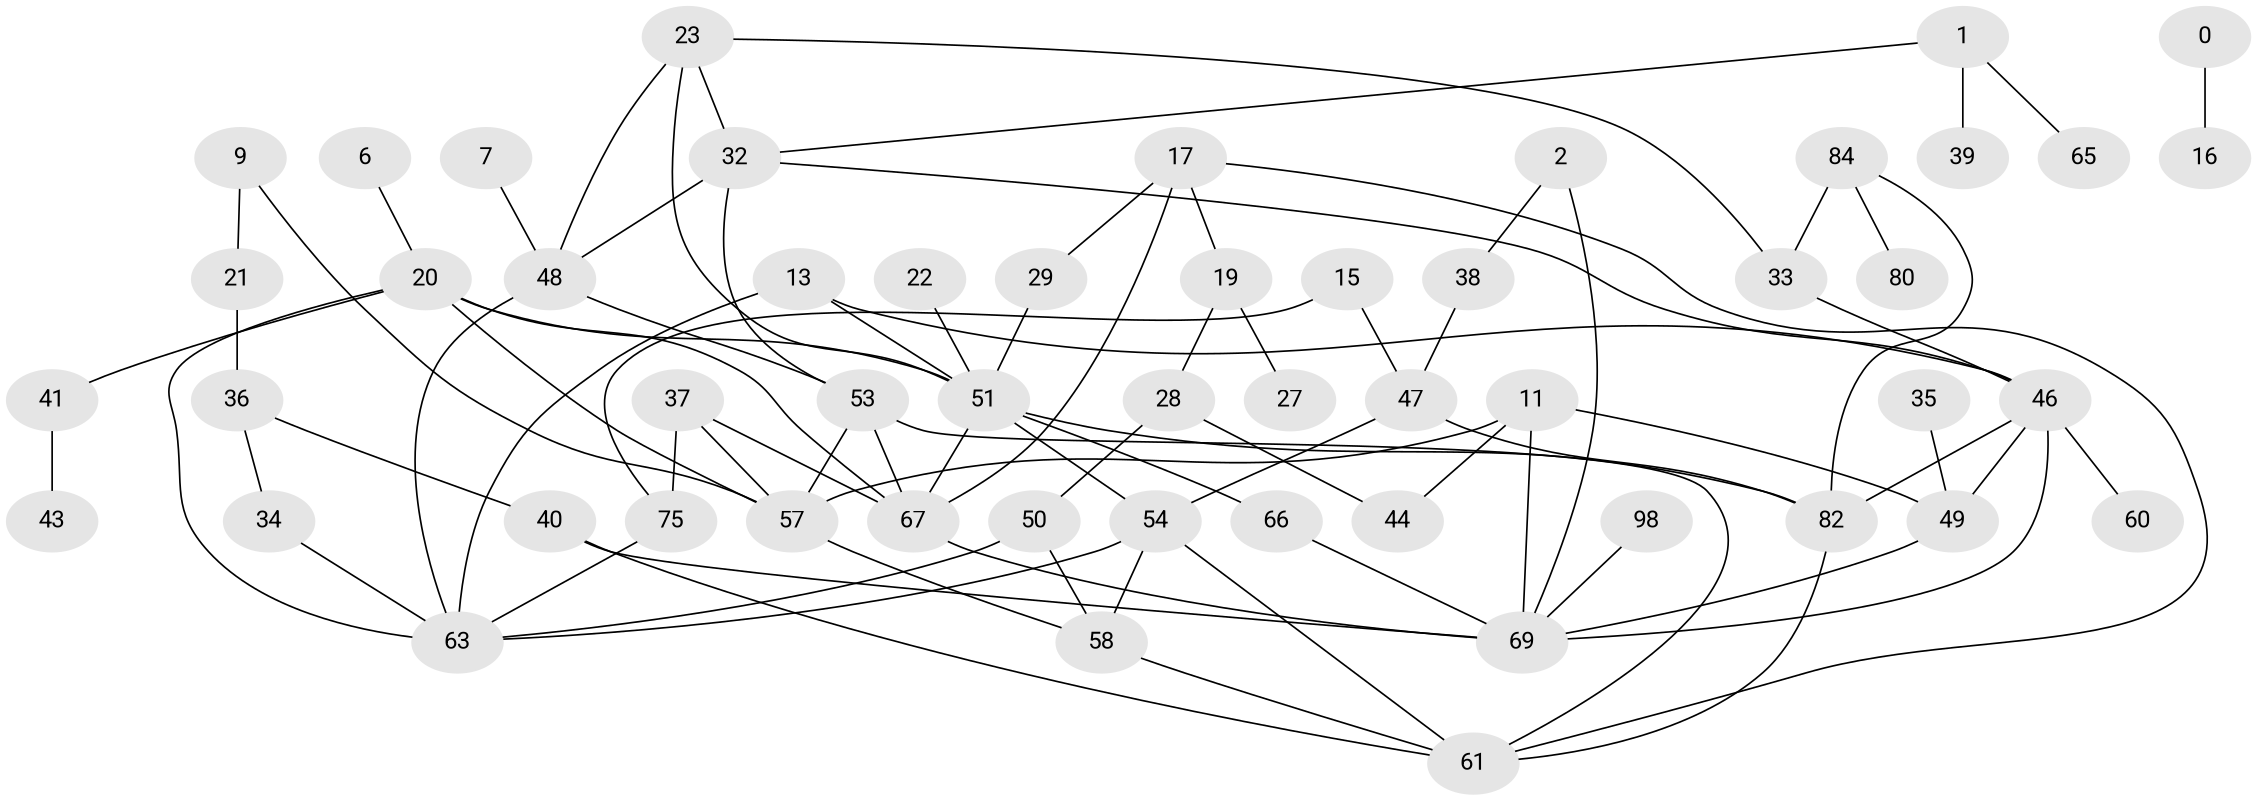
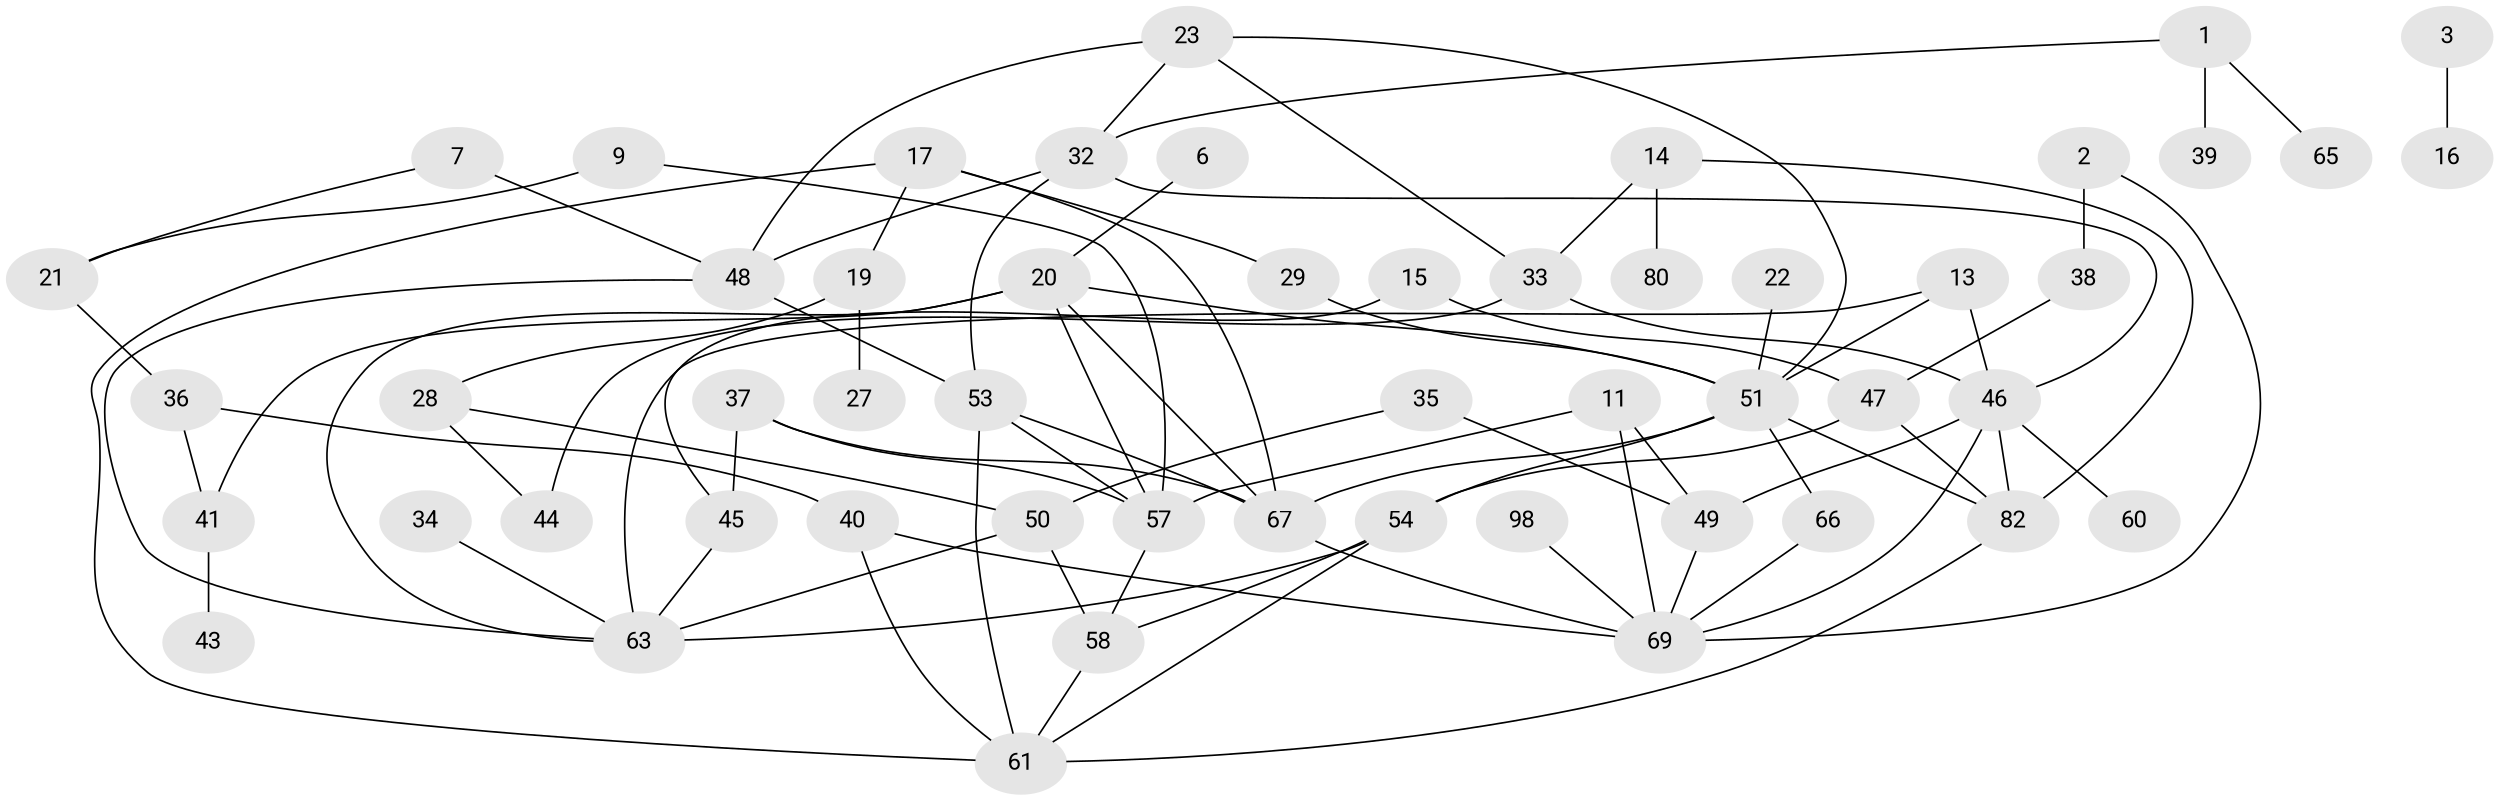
(2205, 37) -> (2447, 37)
(1842, 158) -> (1657, 158)
none -> (251, 210)
none -> (1227, 450)
(253, 461) -> (193, 461)
(1463, 463) -> (988, 318)
(671, 521) -> (732, 521)
